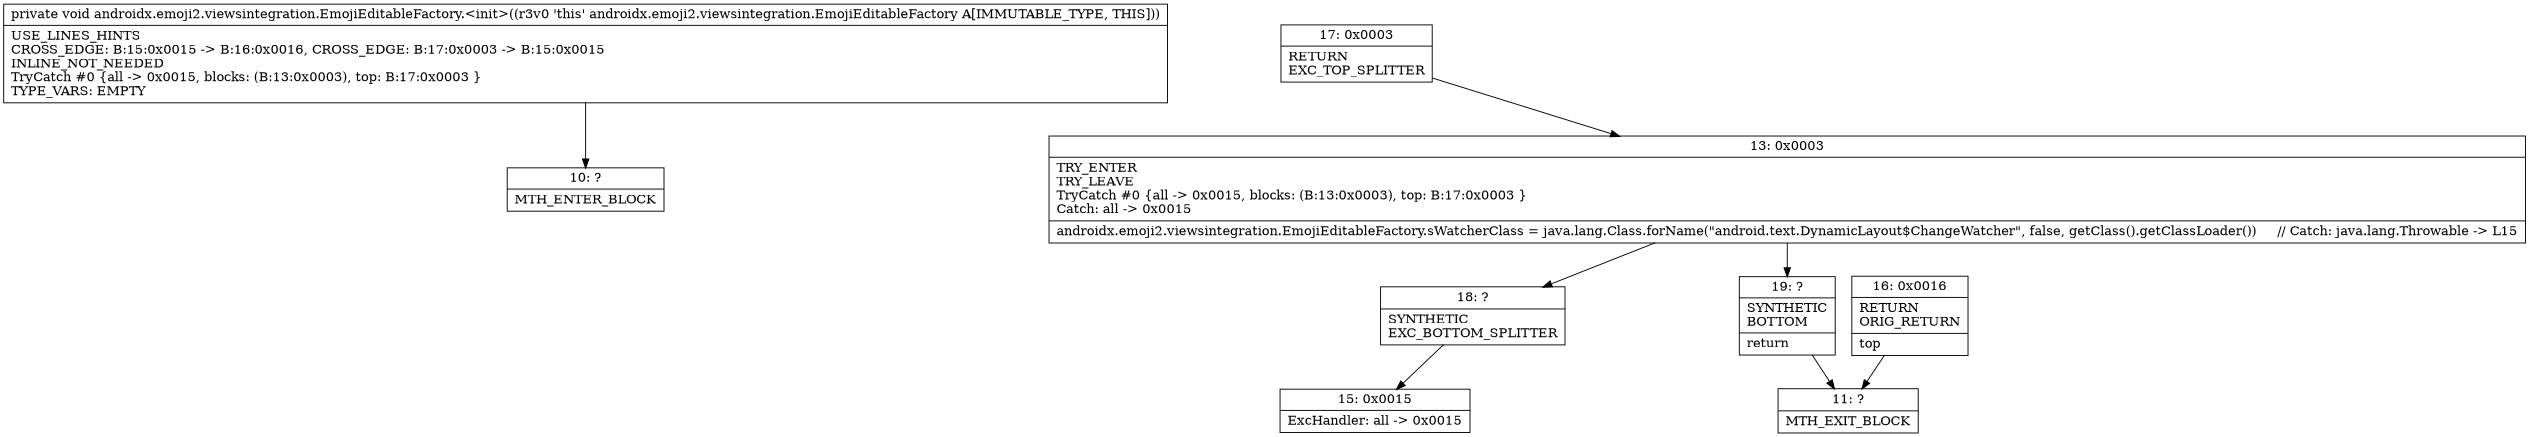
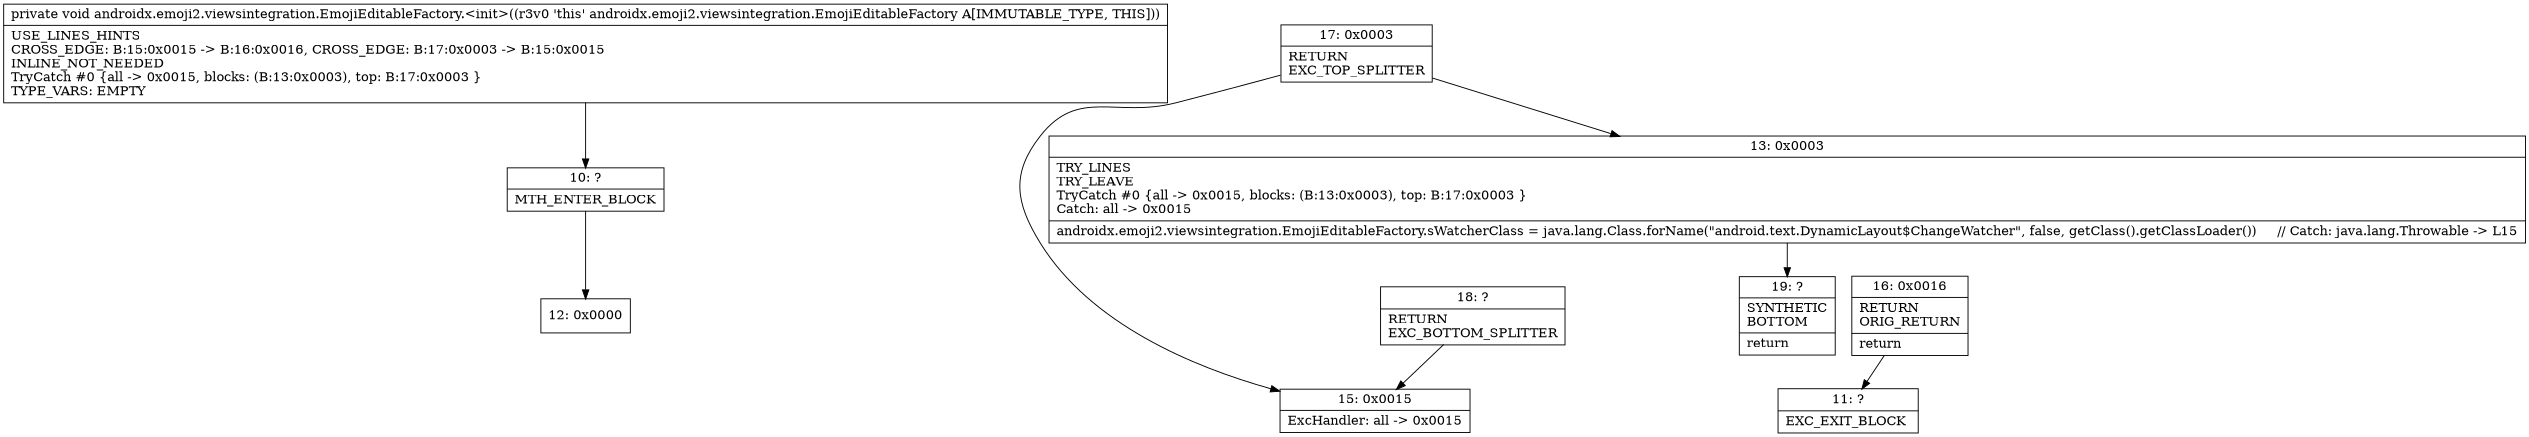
(1097, 168) -> (1094, 168)
none -> (1022, 202)
(1603, 263) -> none
none -> (586, 316)
(1429, 320) -> (1418, 320)
(1870, 344) -> (1880, 344)
(1821, 368) -> none
(1848, 421) -> (1846, 421)
